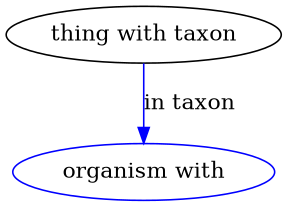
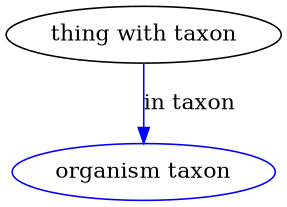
(144, 172) -> (144, 172)
